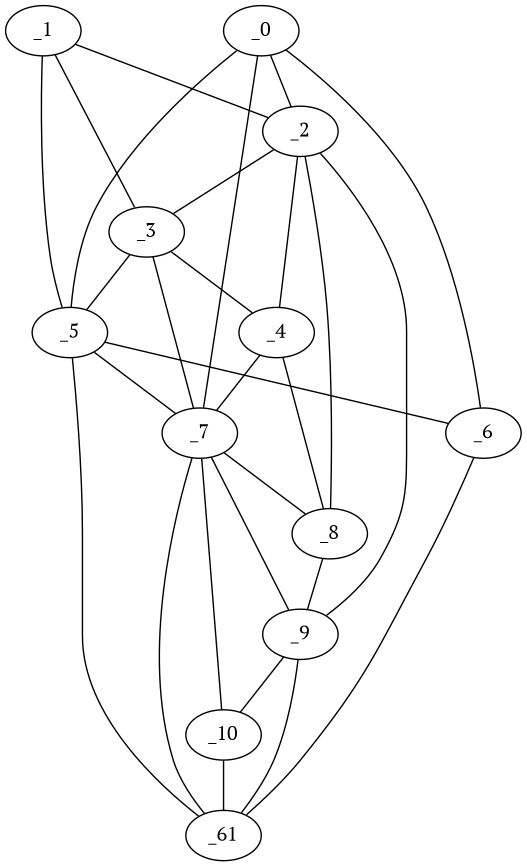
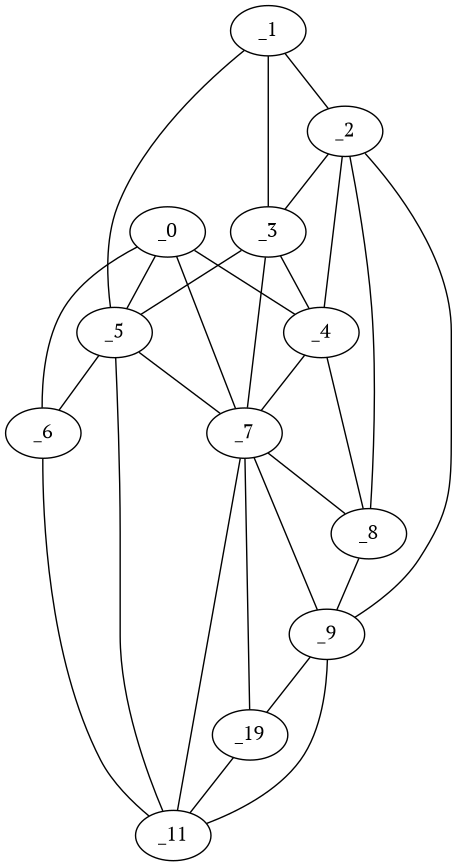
(281, 81) -> (245, 282)
(224, 735) -> (250, 735)
(224, 836) -> (173, 836)
